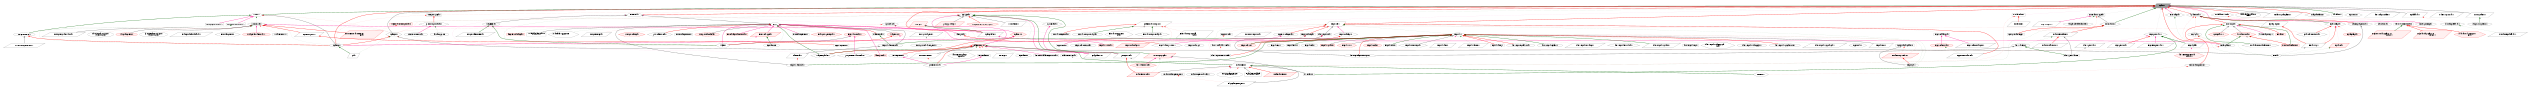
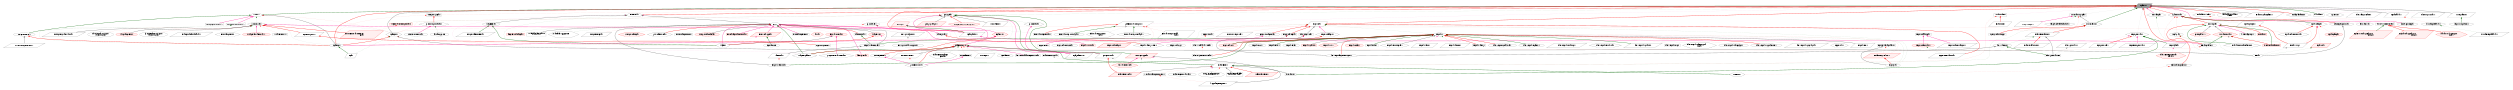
(827, 34) -> (817, 34)
